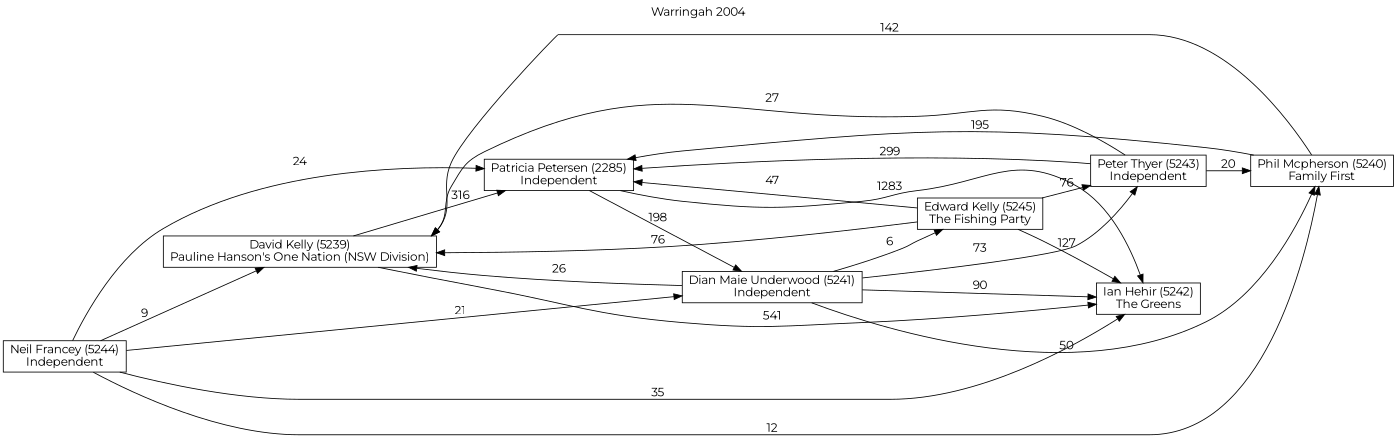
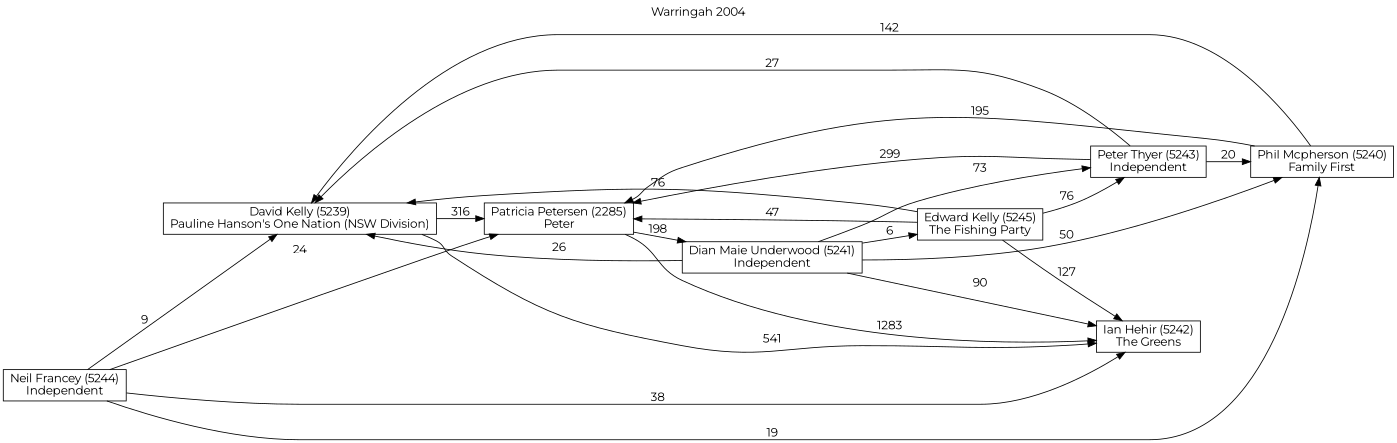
(559, 175) -> (559, 219)
(400, 324) -> none
(658, 393) -> (658, 398)
(772, 429) -> (772, 434)
